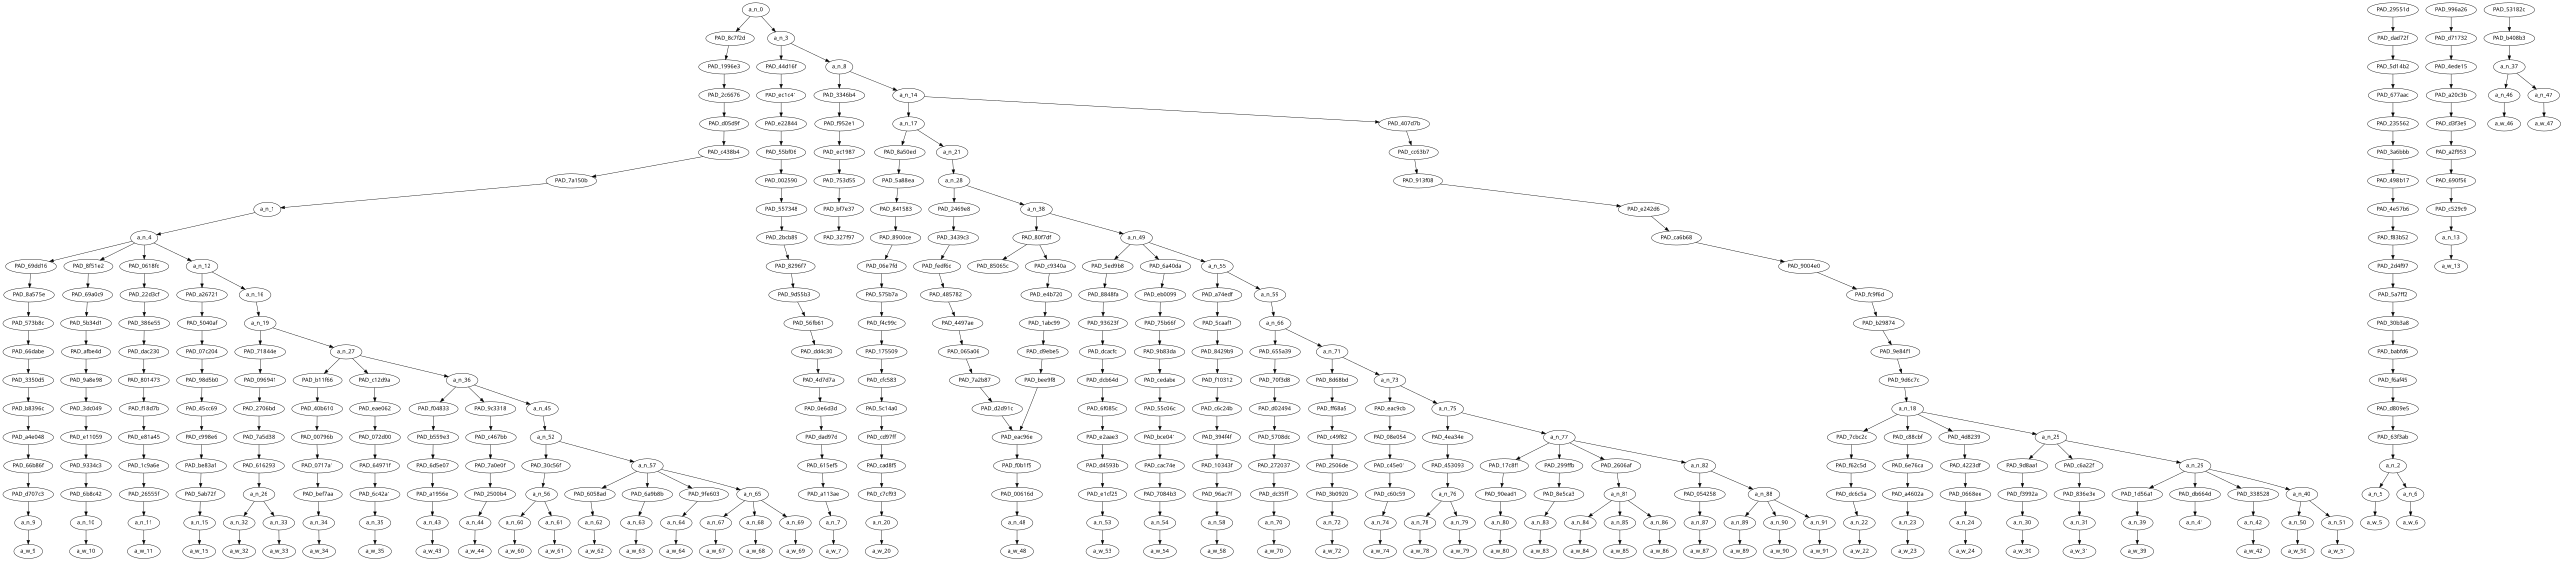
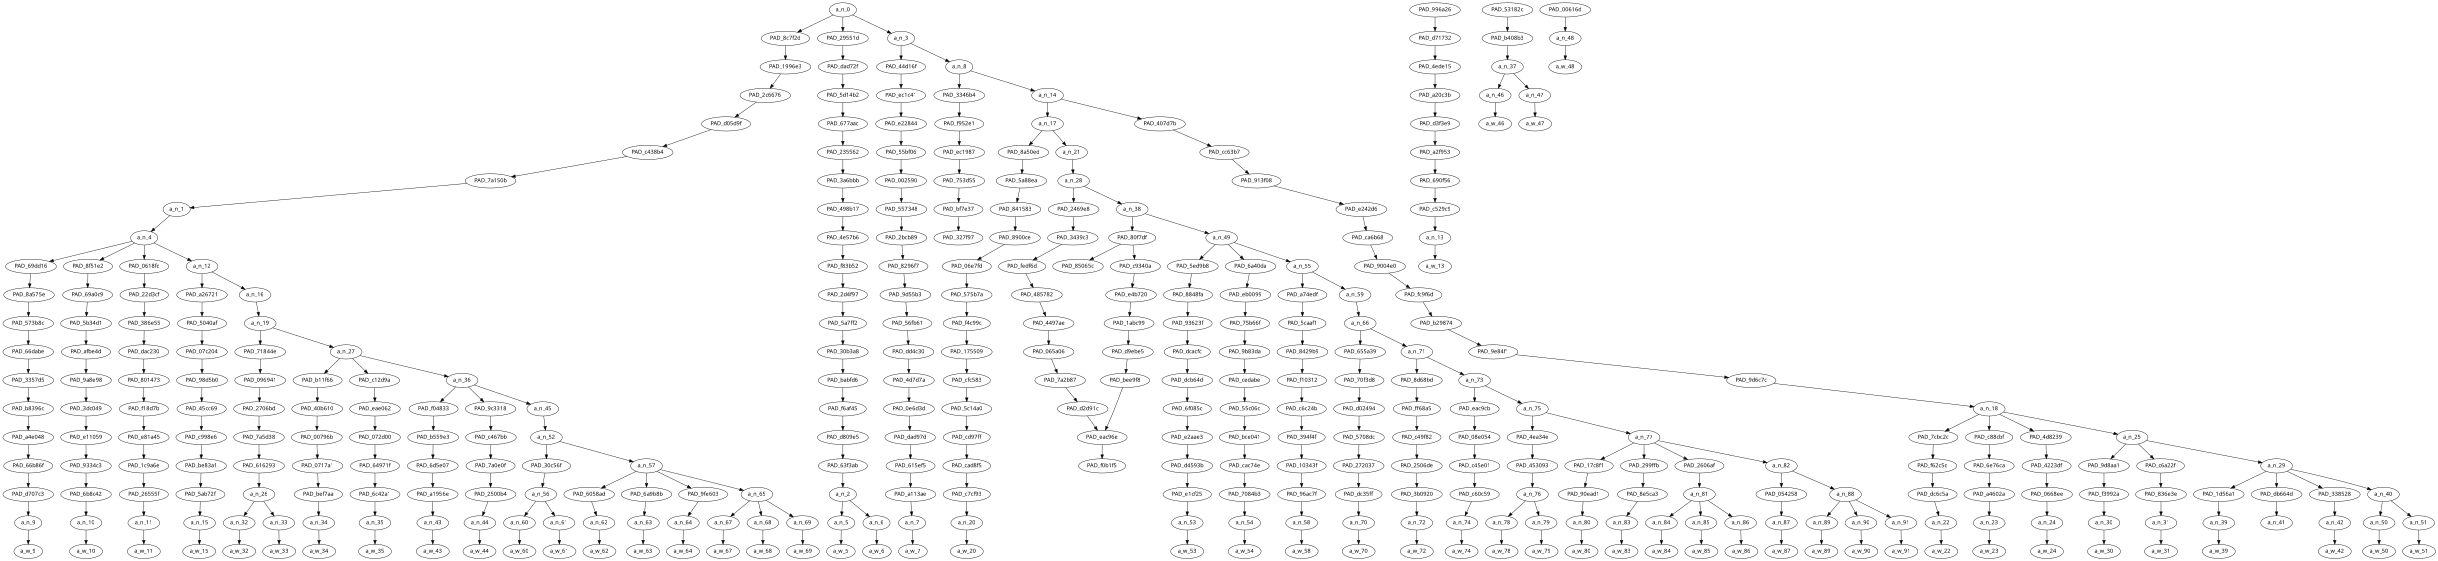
none -> (843, 22)
(28, 380) -> (28, 380)
(1017, 478) -> none
